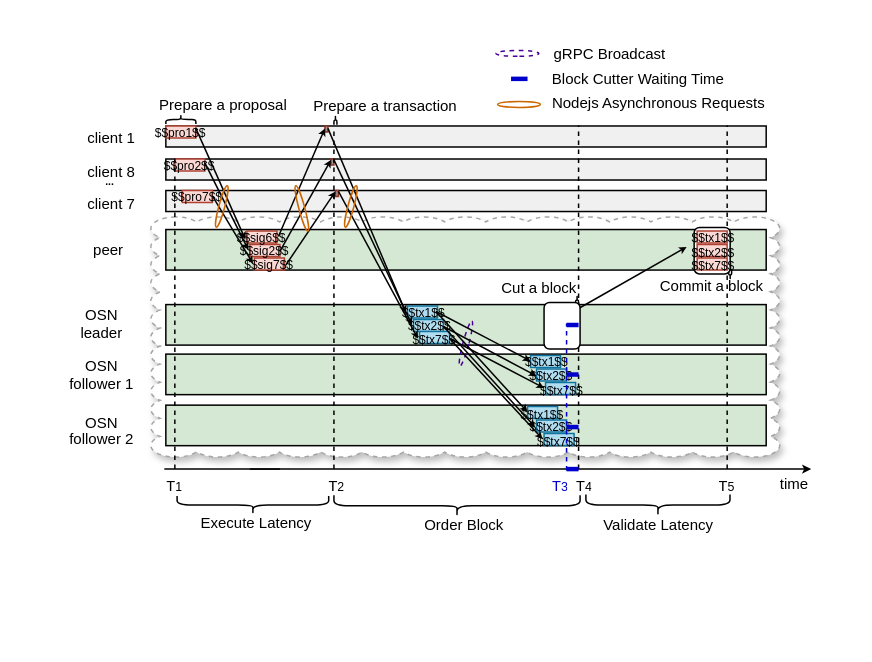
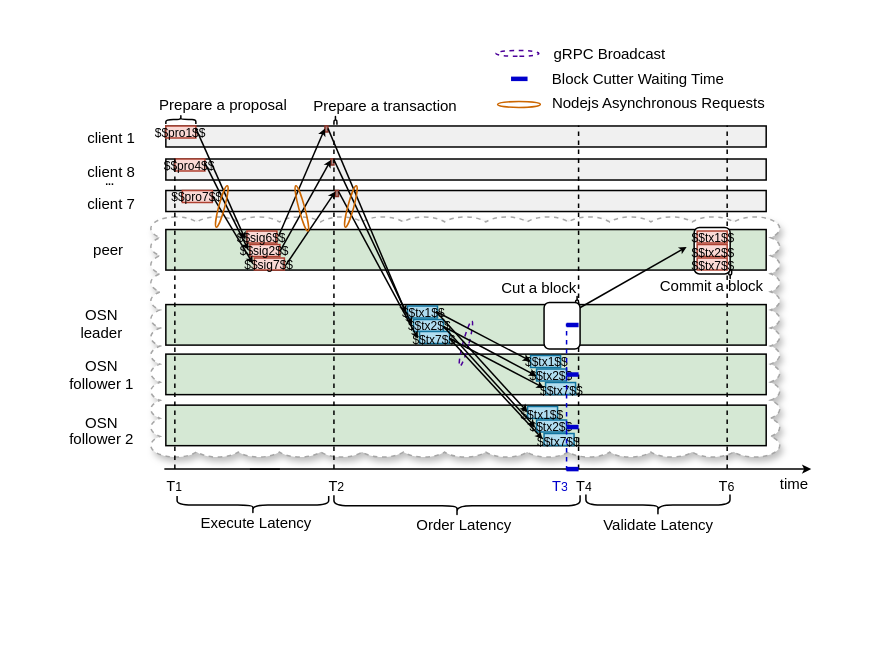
(190, 164) -> (190, 164)
(727, 485) -> (727, 485)
(464, 524) -> (464, 524)
